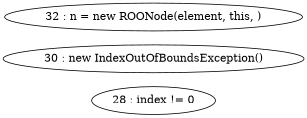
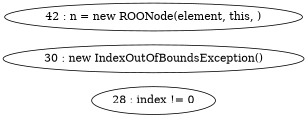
(154, 17) -> (154, 17)
